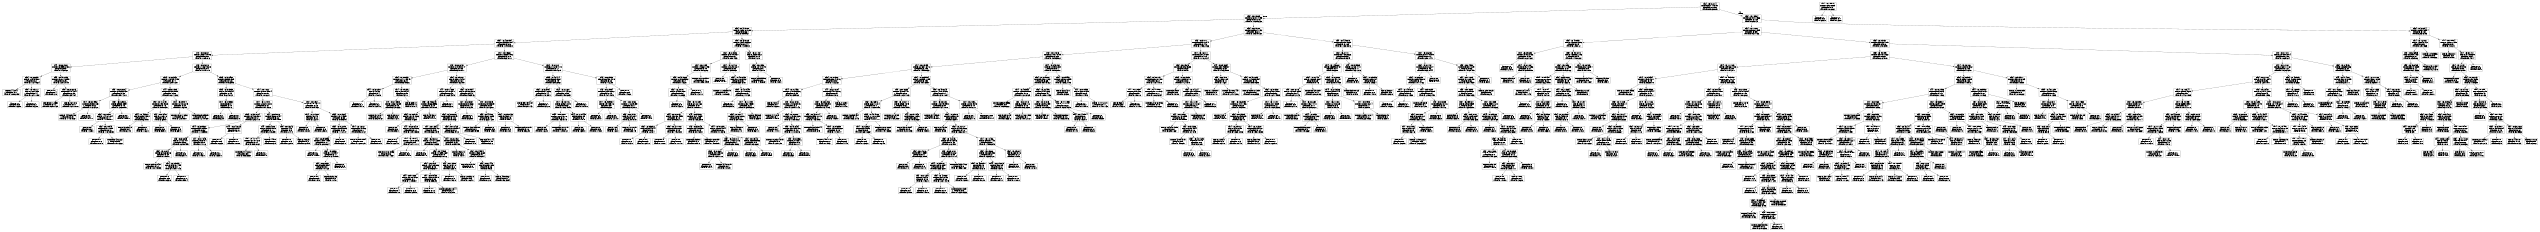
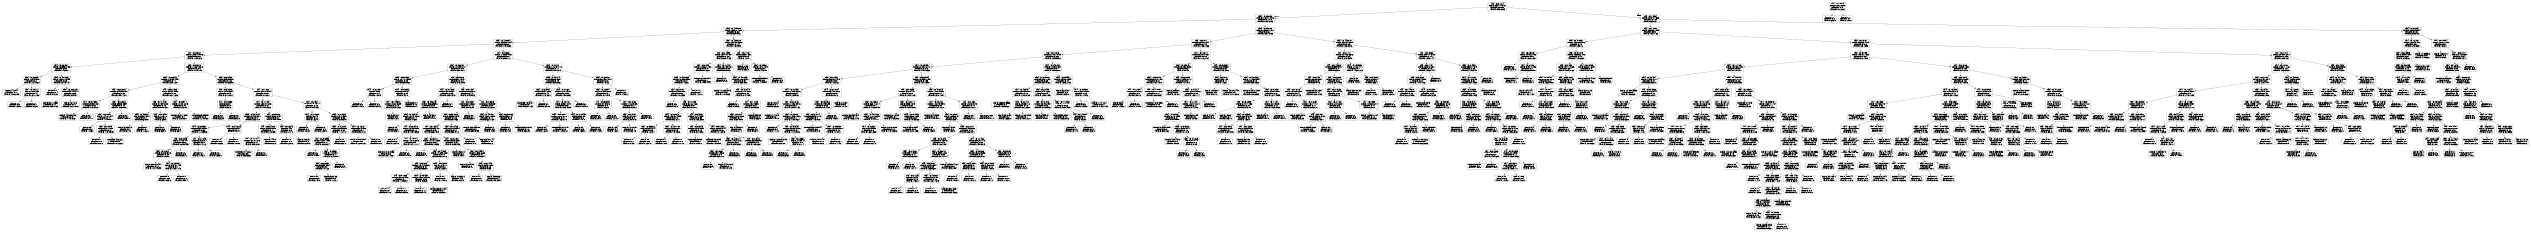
none -> (743, 68)
(375, 117) -> none
(1948, 135) -> (1970, 148)
(1227, 136) -> (1225, 122)
none -> (1491, 166)
